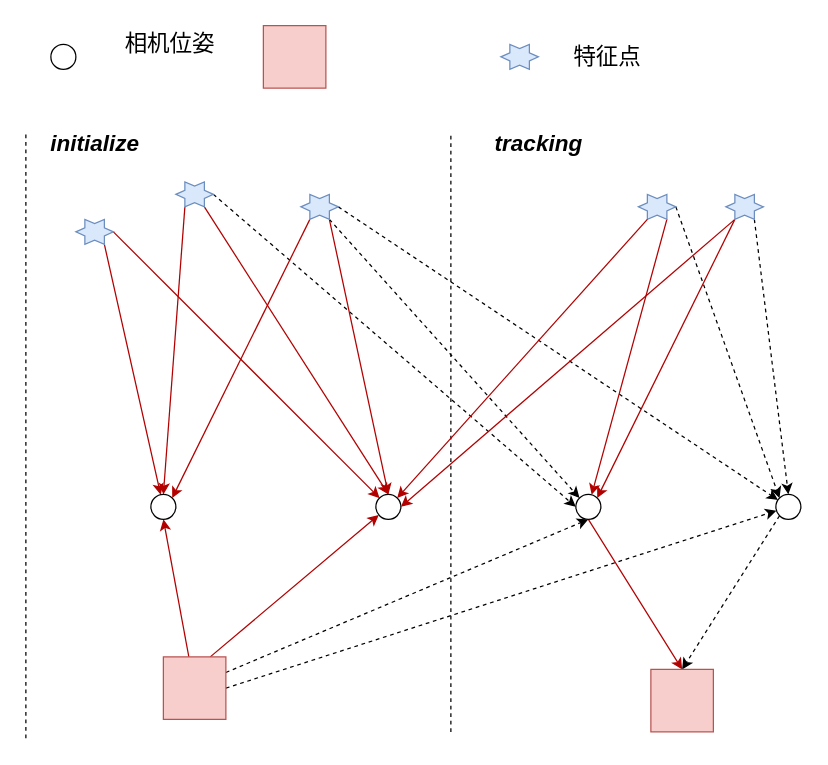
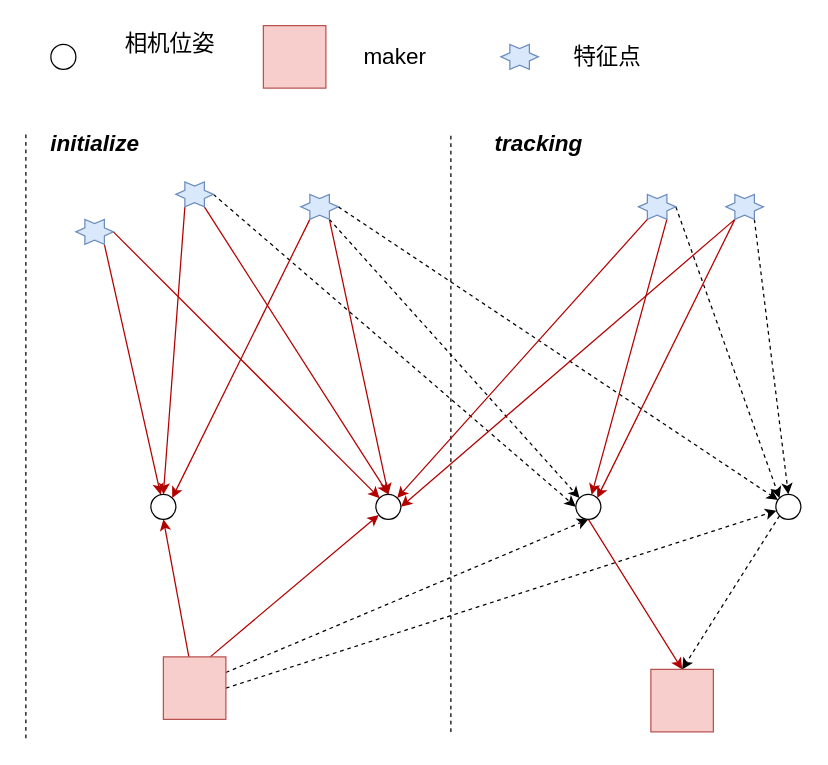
none -> (394, 57)
